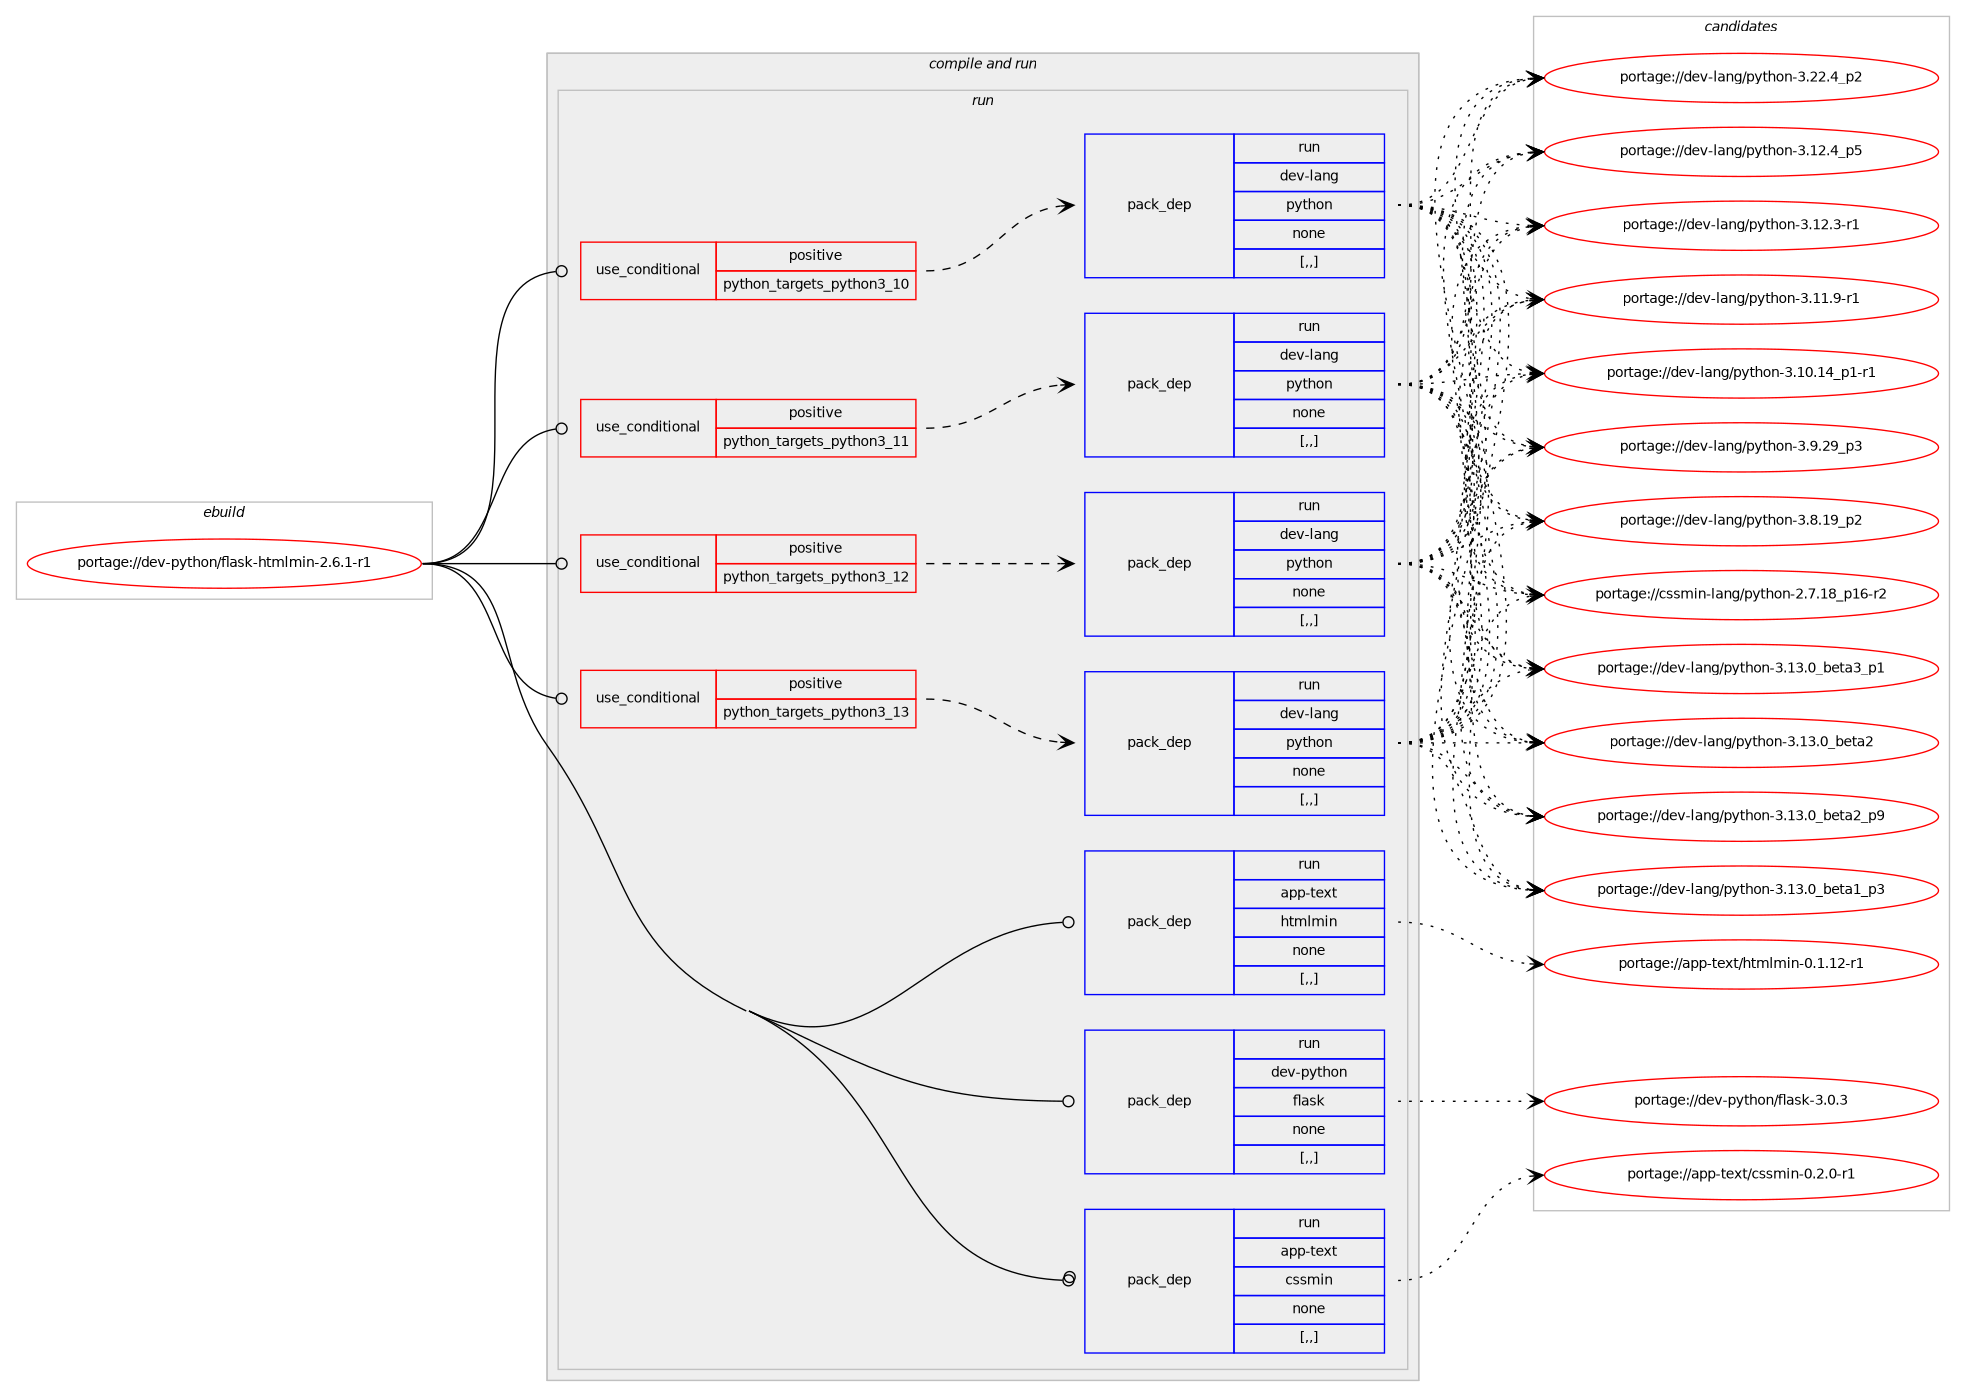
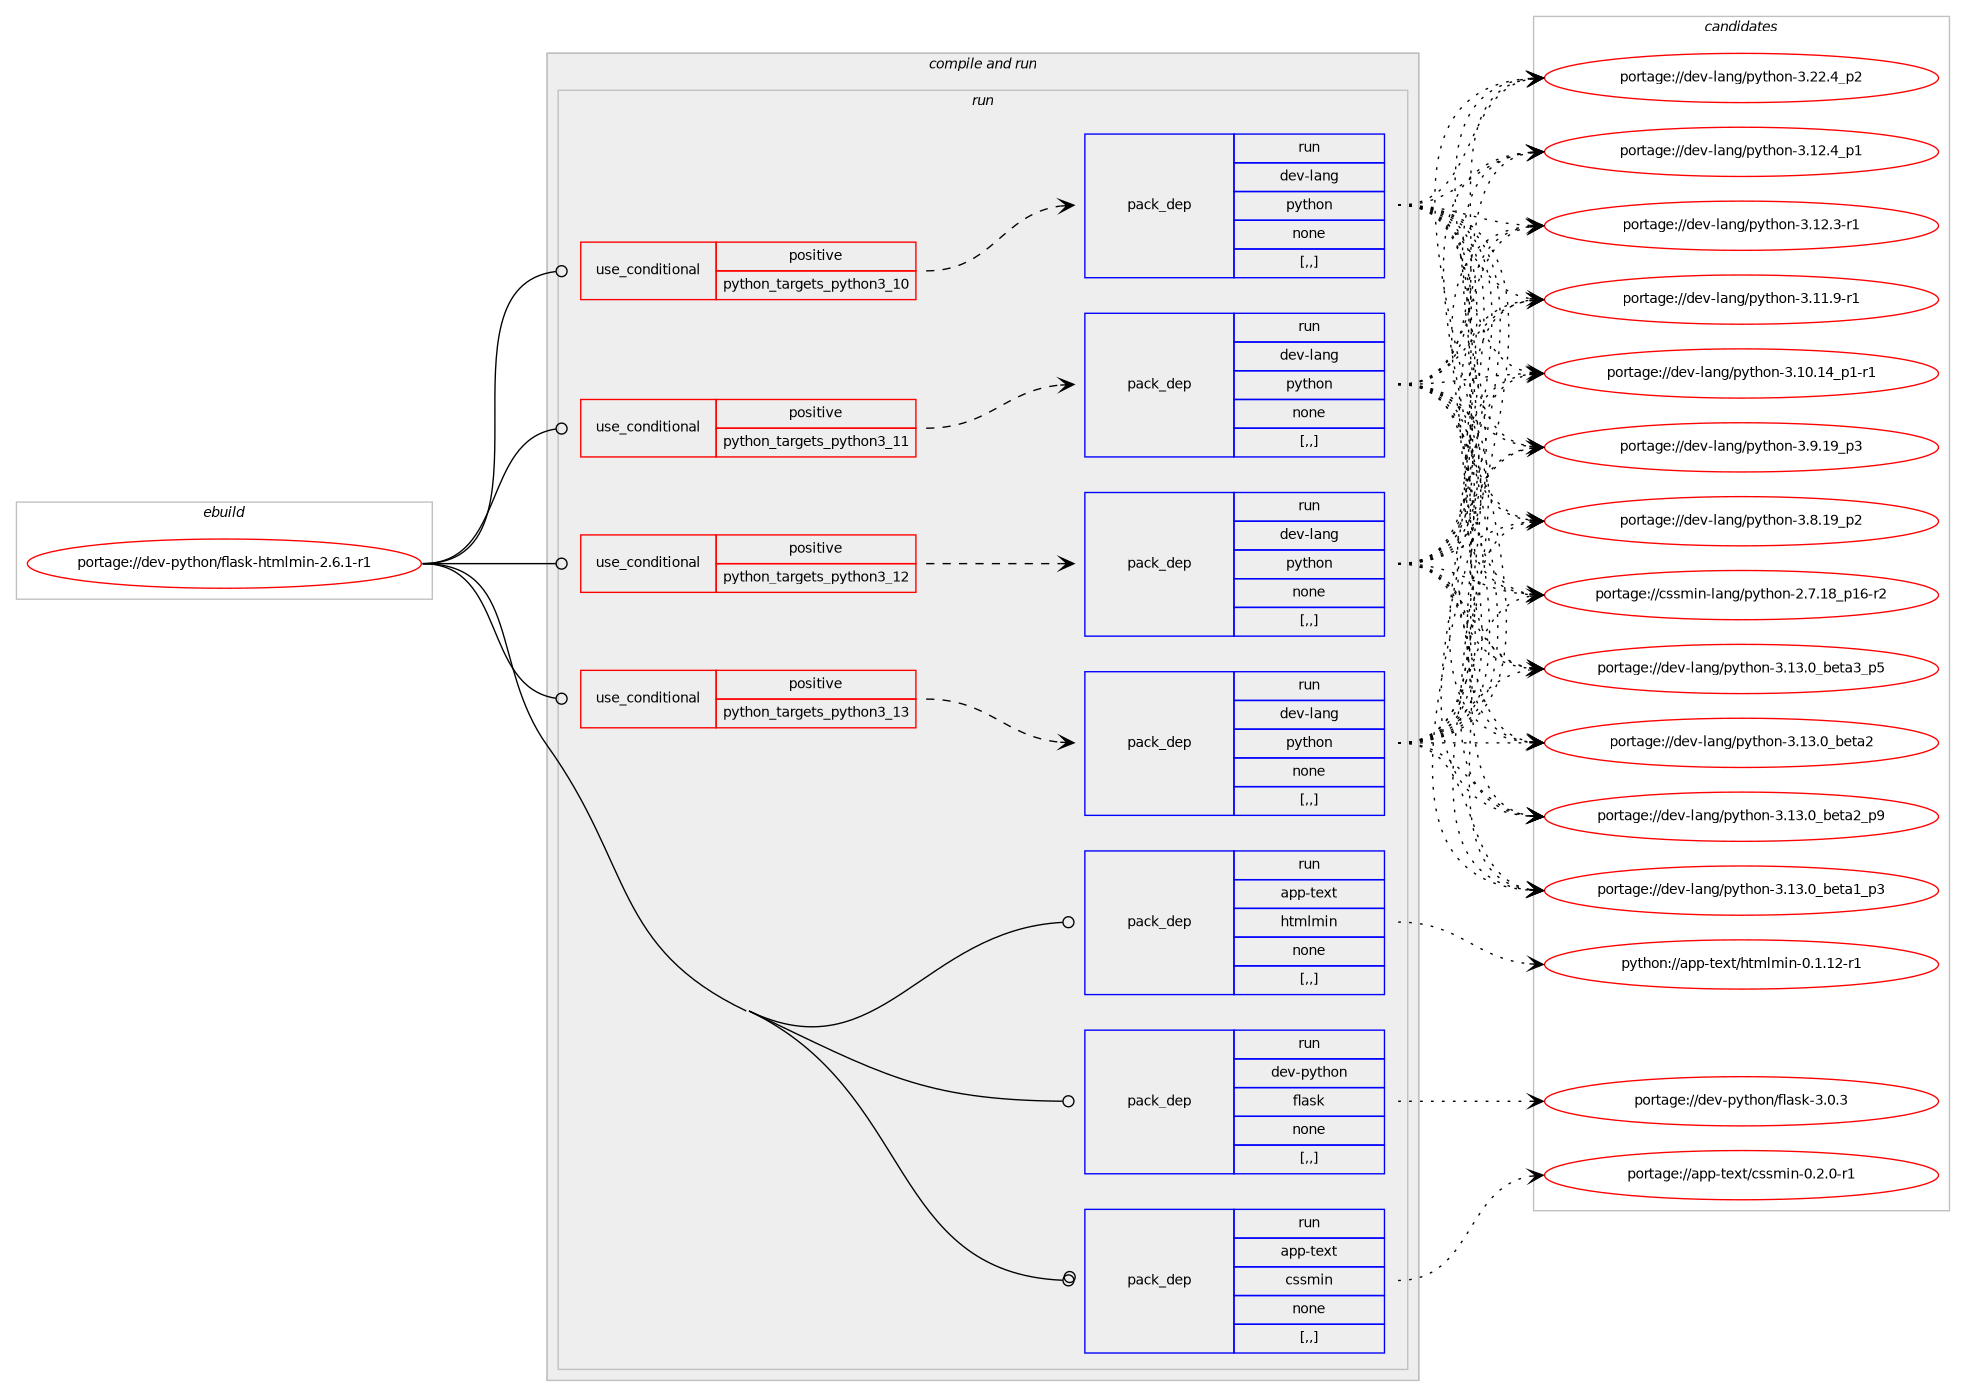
(1742, 152) -> (1742, 152)
(1742, 447) -> (1742, 447)
(1742, 669) -> (1742, 669)
(1742, 964) -> (1742, 964)
